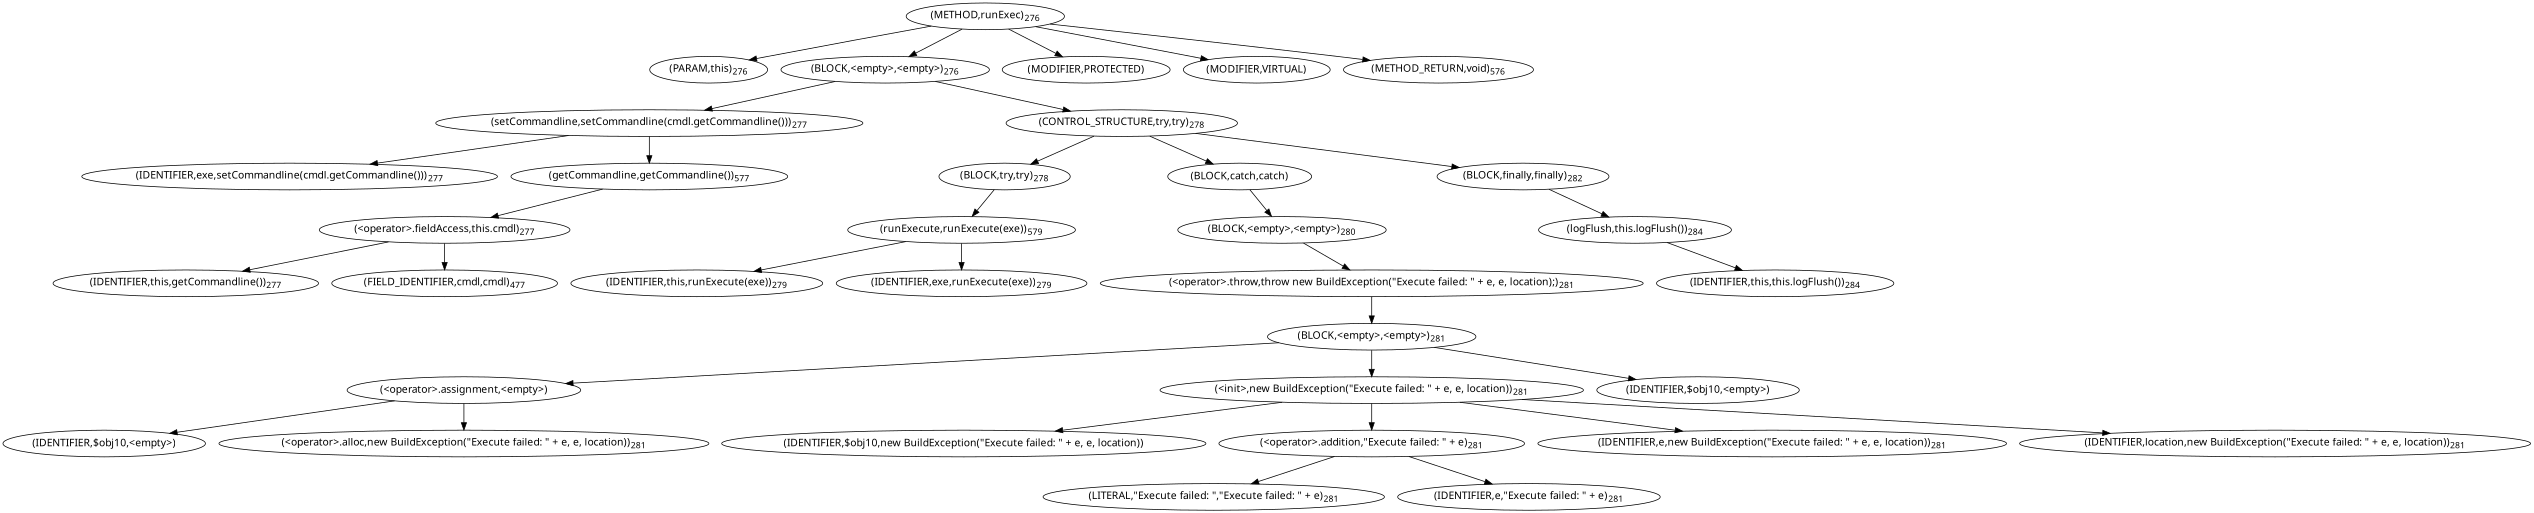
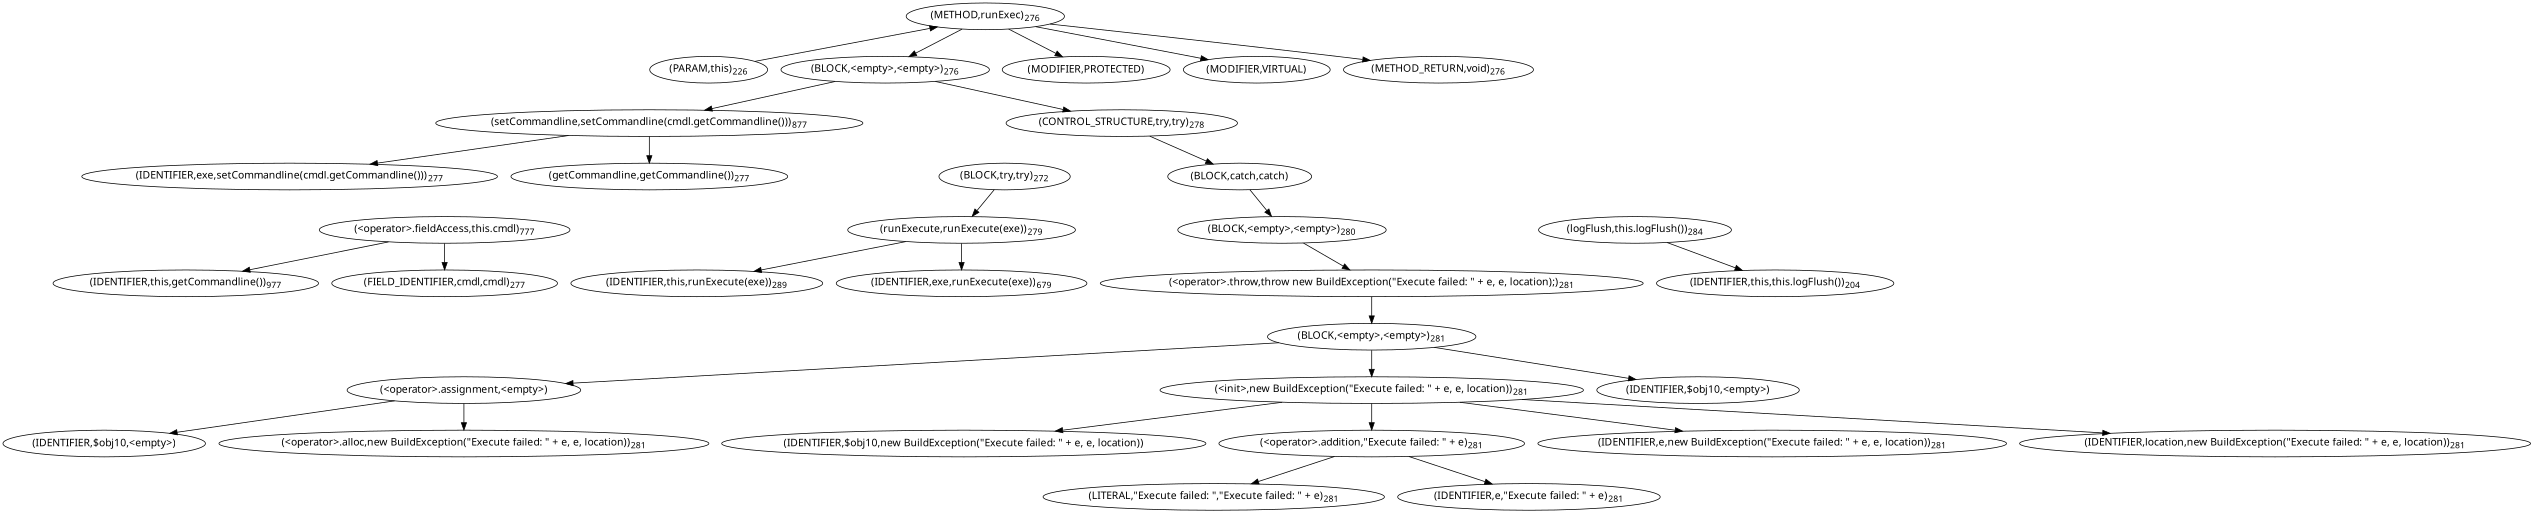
(844, 42) -> (842, 45)
(740, 69) -> (740, 69)
(1498, 69) -> (1498, 69)
(800, 122) -> (800, 122)
(1066, 149) -> none
(742, 175) -> (742, 175)
(1041, 175) -> (1041, 175)
(1523, 177) -> none
(550, 202) -> none
(527, 229) -> (527, 229)
(1035, 229) -> (1035, 229)
(274, 282) -> (274, 282)
(518, 282) -> (518, 282)
(780, 282) -> (780, 282)
(1044, 282) -> (1044, 282)
(1853, 282) -> (1853, 282)
